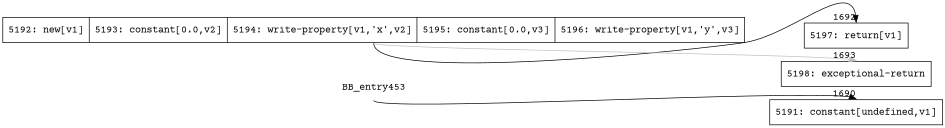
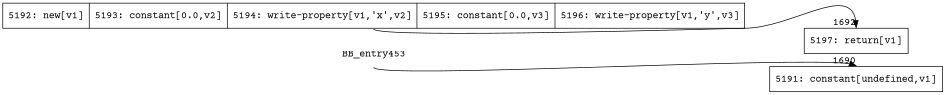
(856, 74) -> none
